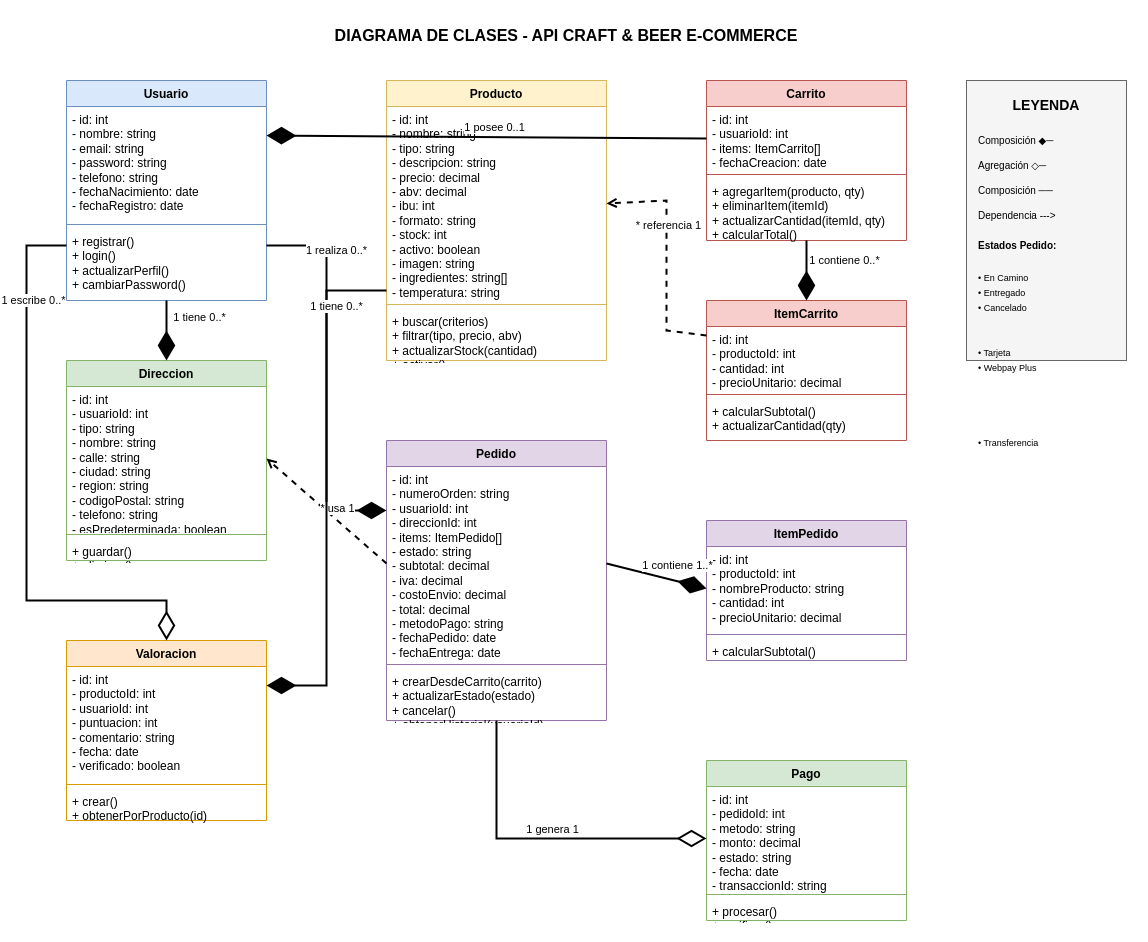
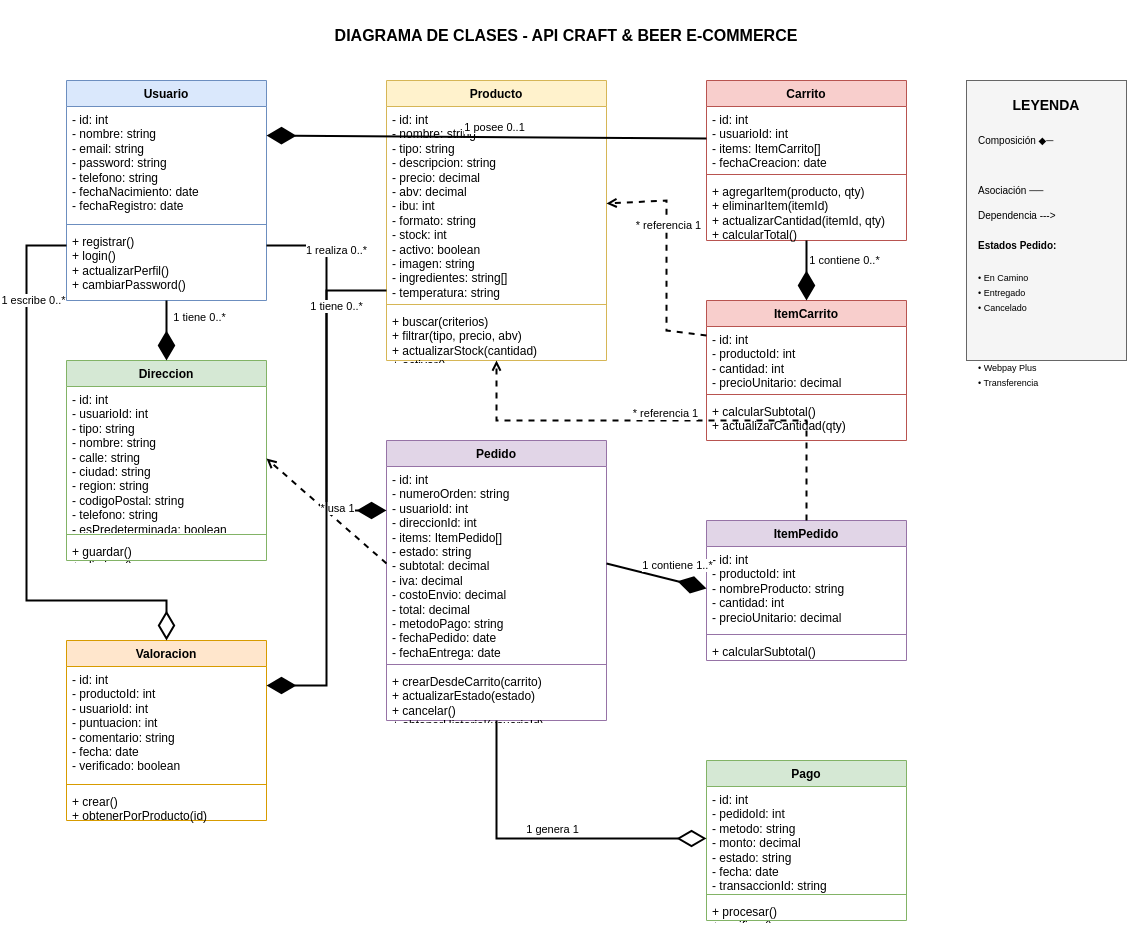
(1047, 166) -> none
(1014, 191) -> (1011, 191)
(1047, 353) -> none
none -> (675, 421)
(1047, 443) -> (1047, 383)
